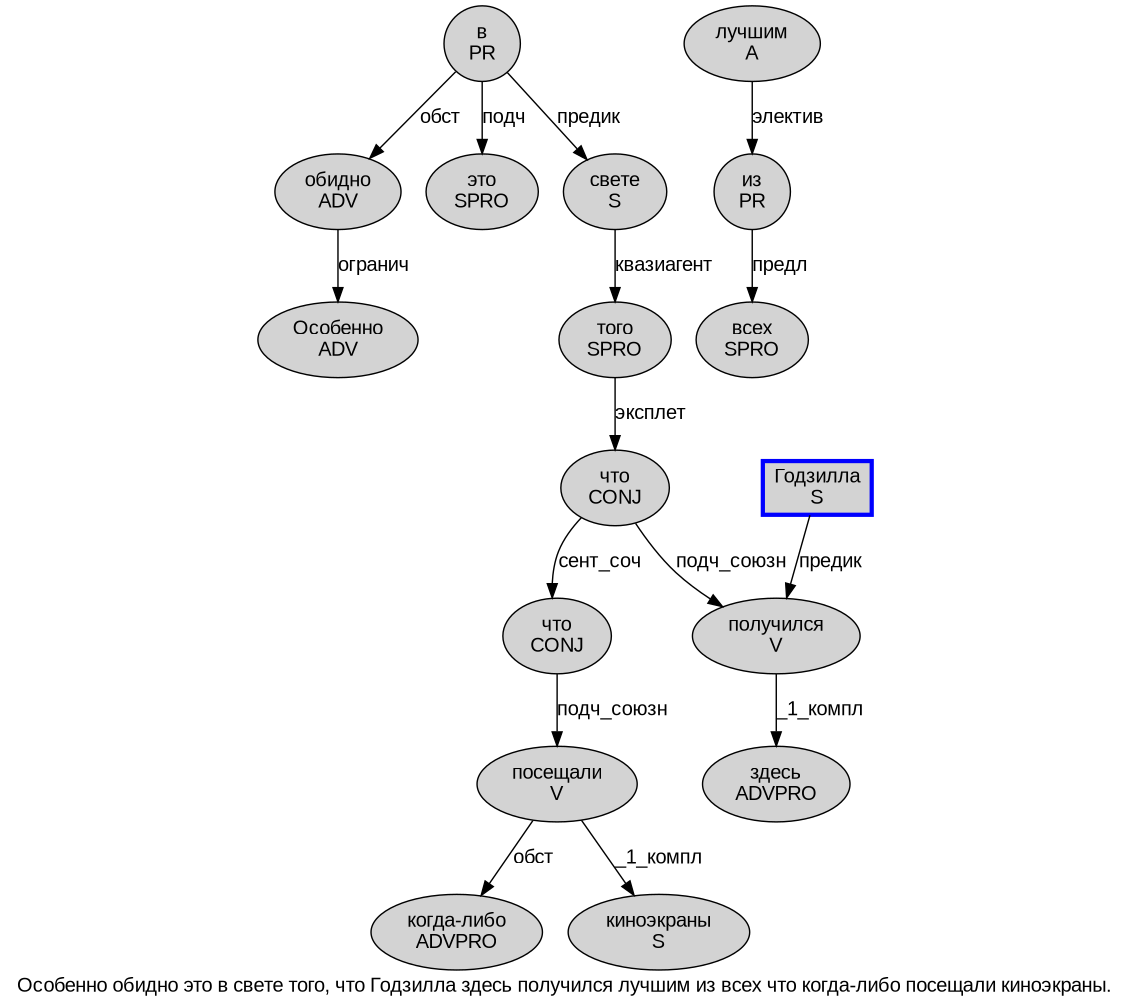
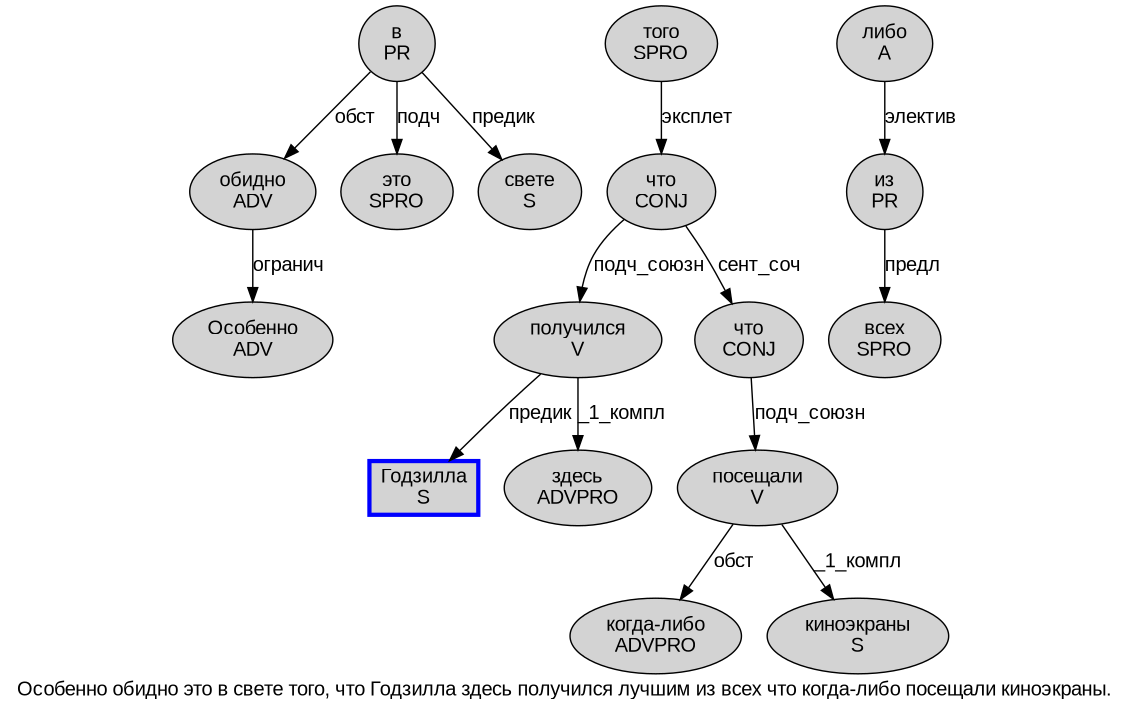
(752, 44) -> (885, 44)
(615, 258) -> none
(800, 550) -> (500, 412)
